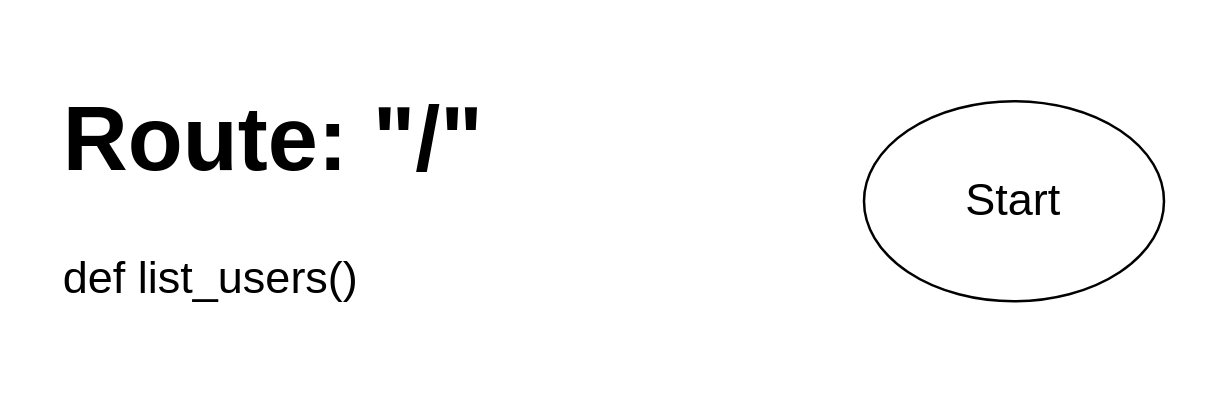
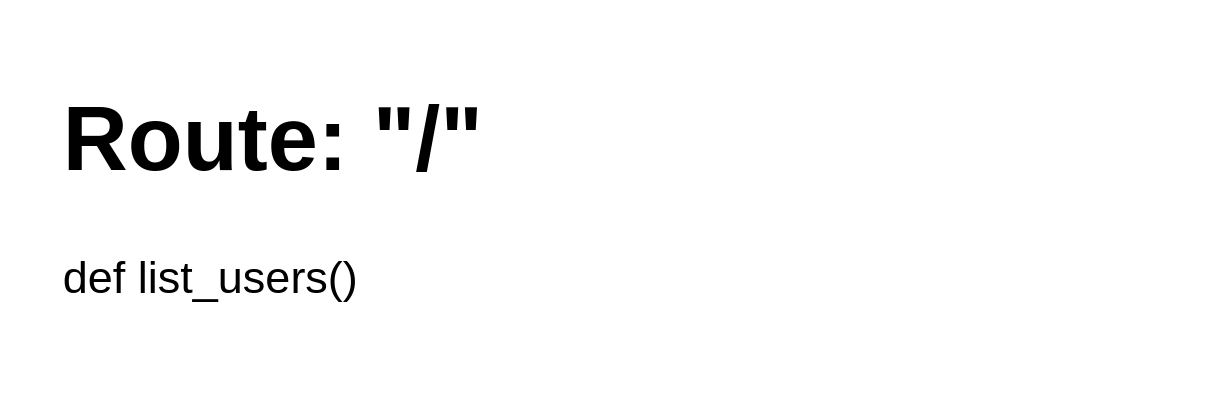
(1014, 201) -> none
